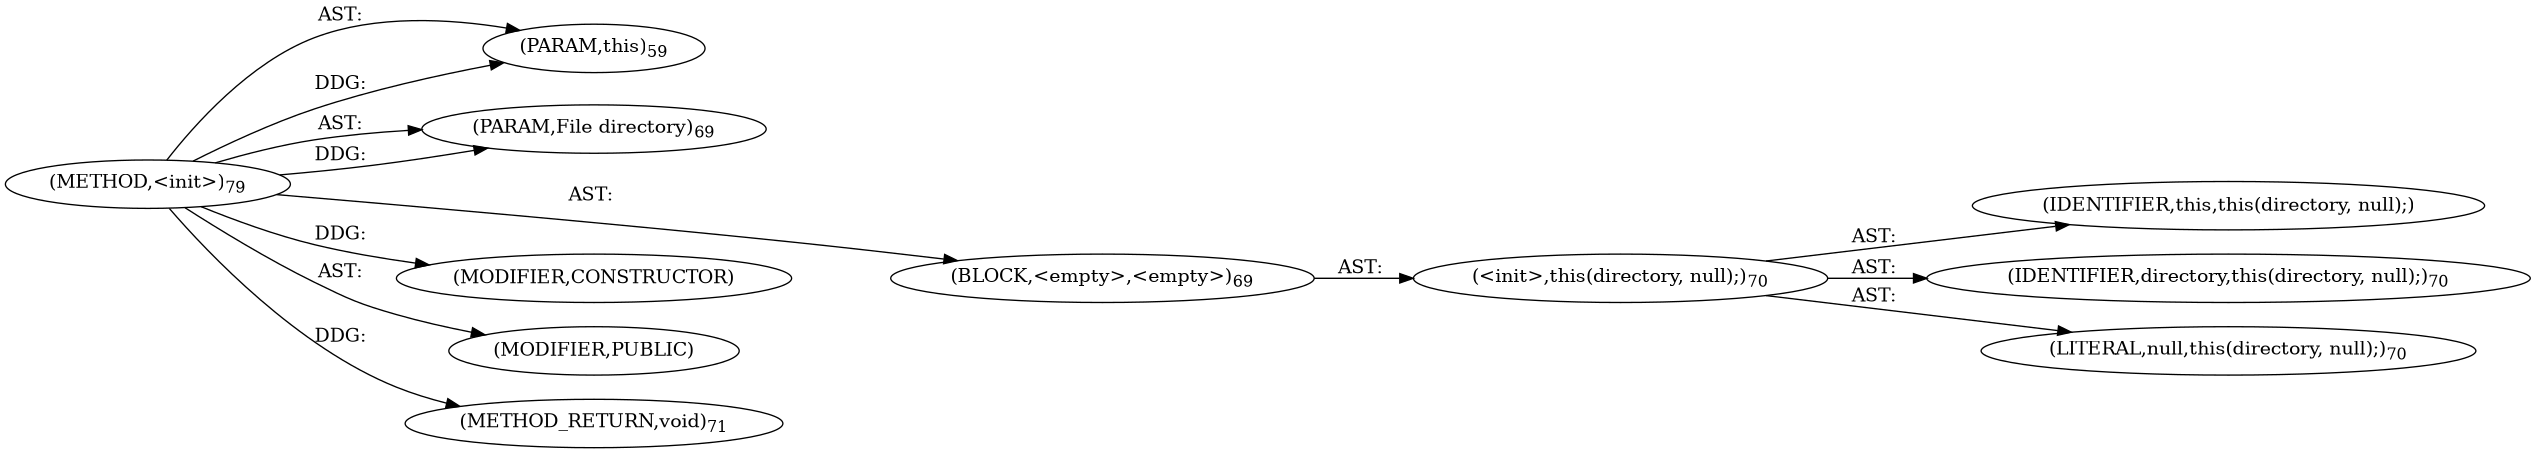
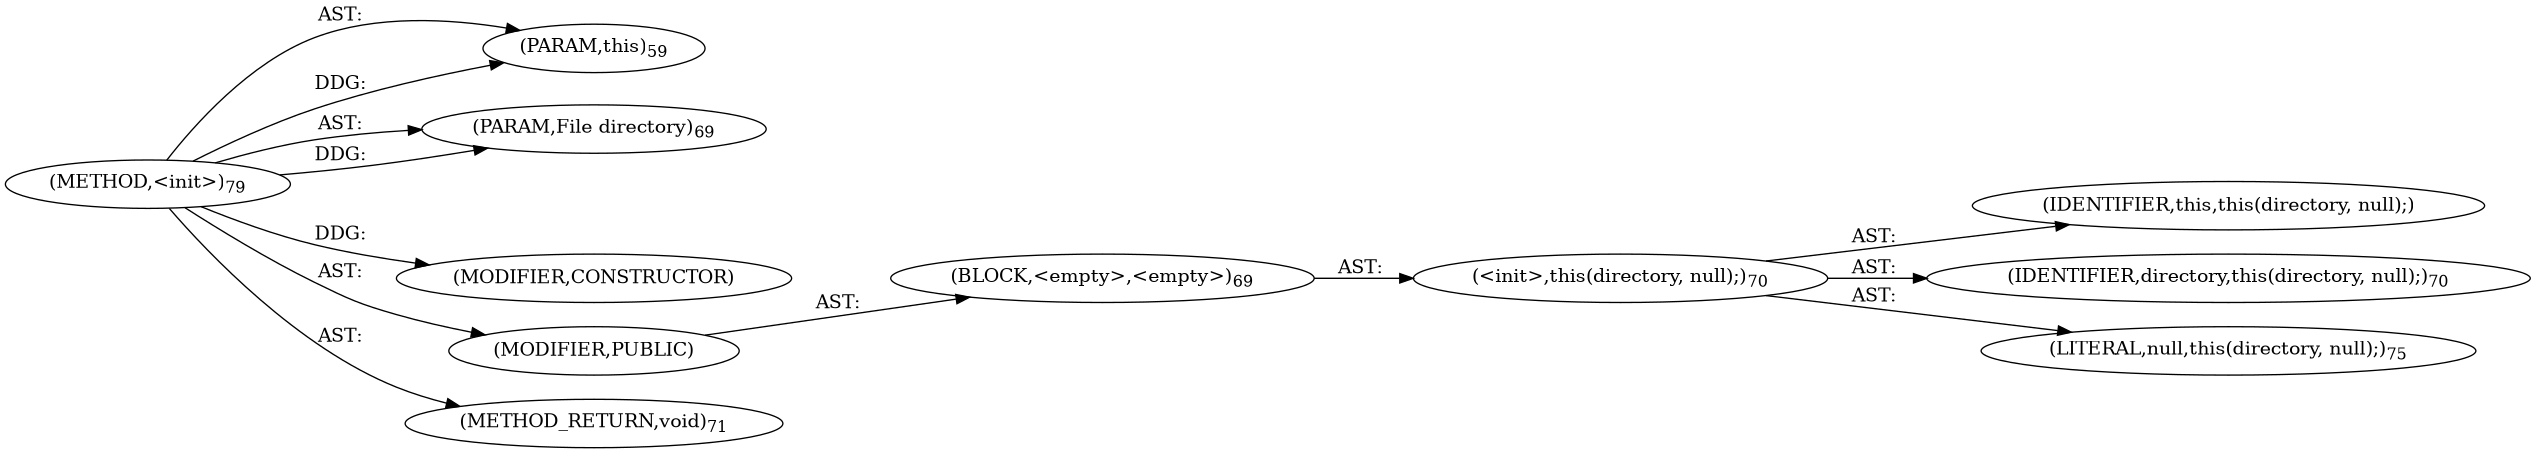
(611, 224) -> (831, 317)
(343, 337) -> (343, 337)
(2397, 349) -> (2397, 349)
